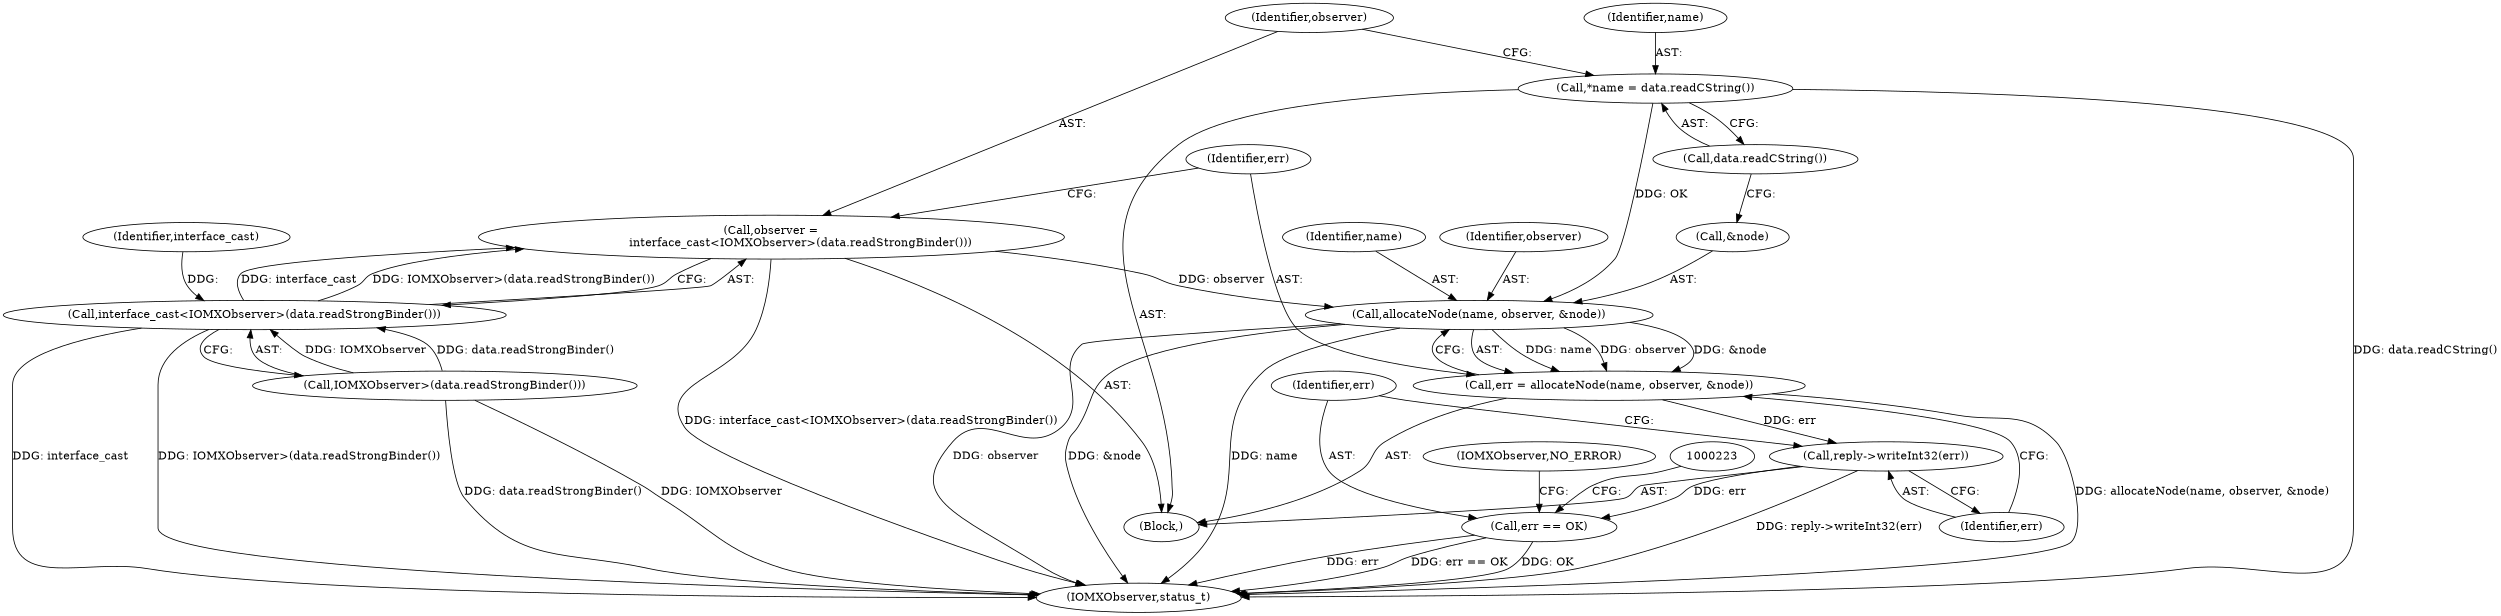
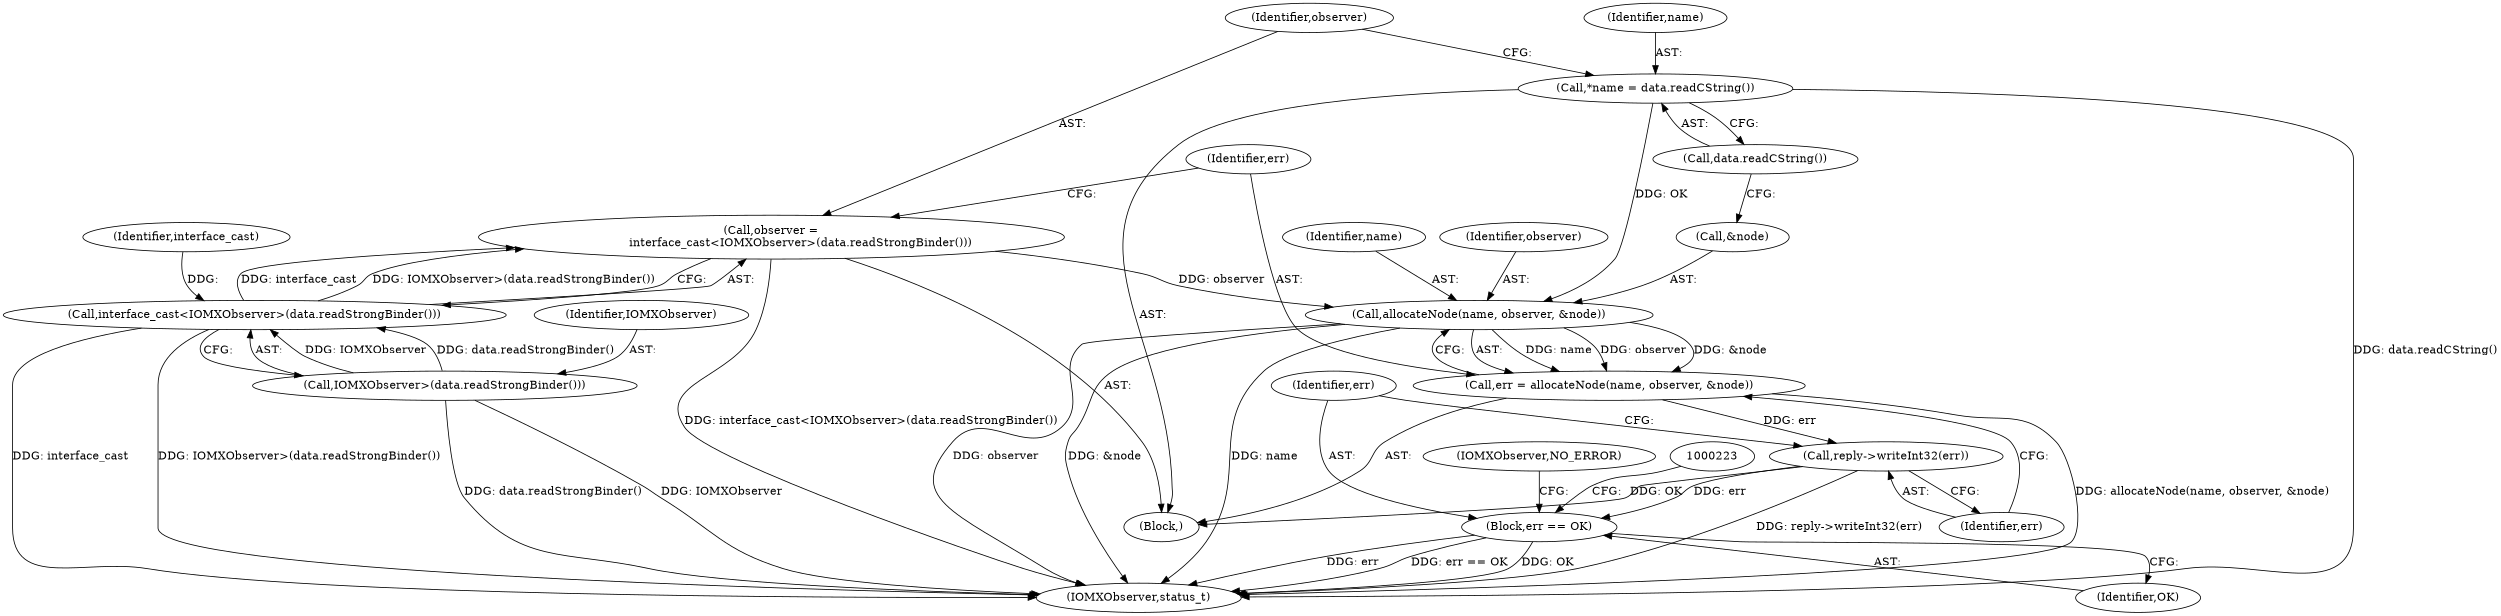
none -> (641, 315)
(1656, 492) -> (1656, 492)
(1539, 527) -> (1539, 527)
none -> (2138, 598)
